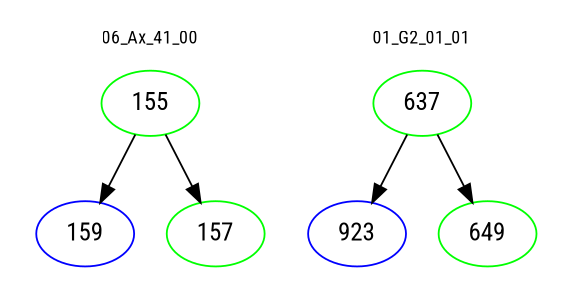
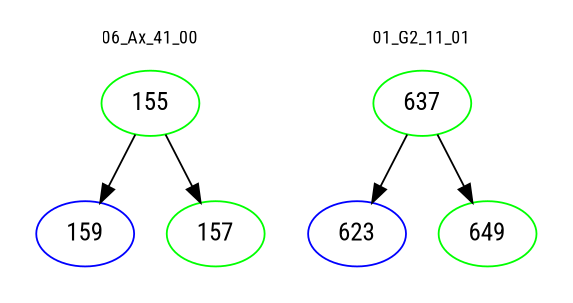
(422, 39) -> (422, 39)
(357, 234) -> (357, 234)
